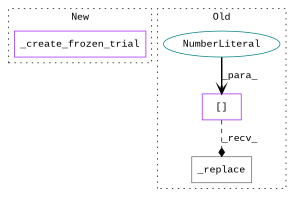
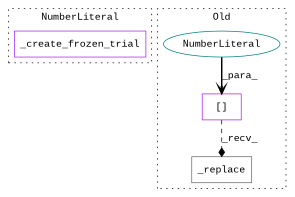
(80, 17) -> (80, 17)
